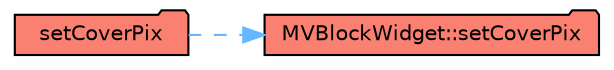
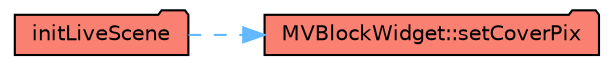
(102, 35) -> (102, 35)
